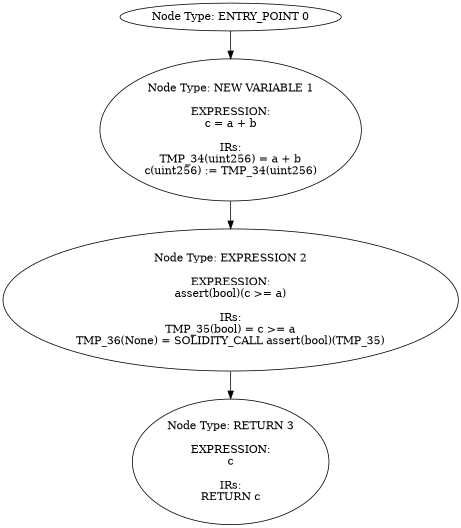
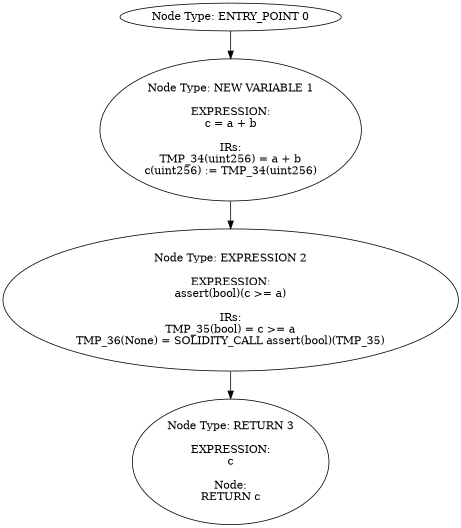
(231, 462) -> (231, 462)
